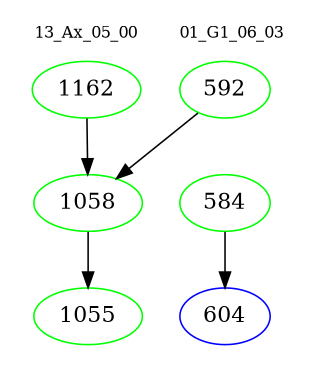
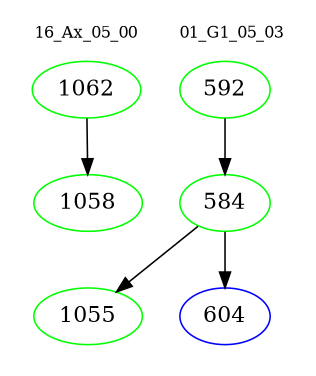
(87, 34) -> (87, 34)
(232, 34) -> (232, 34)
(87, 90) -> (87, 90)
(177, 130) -> (225, 139)
(88, 252) -> (177, 243)
